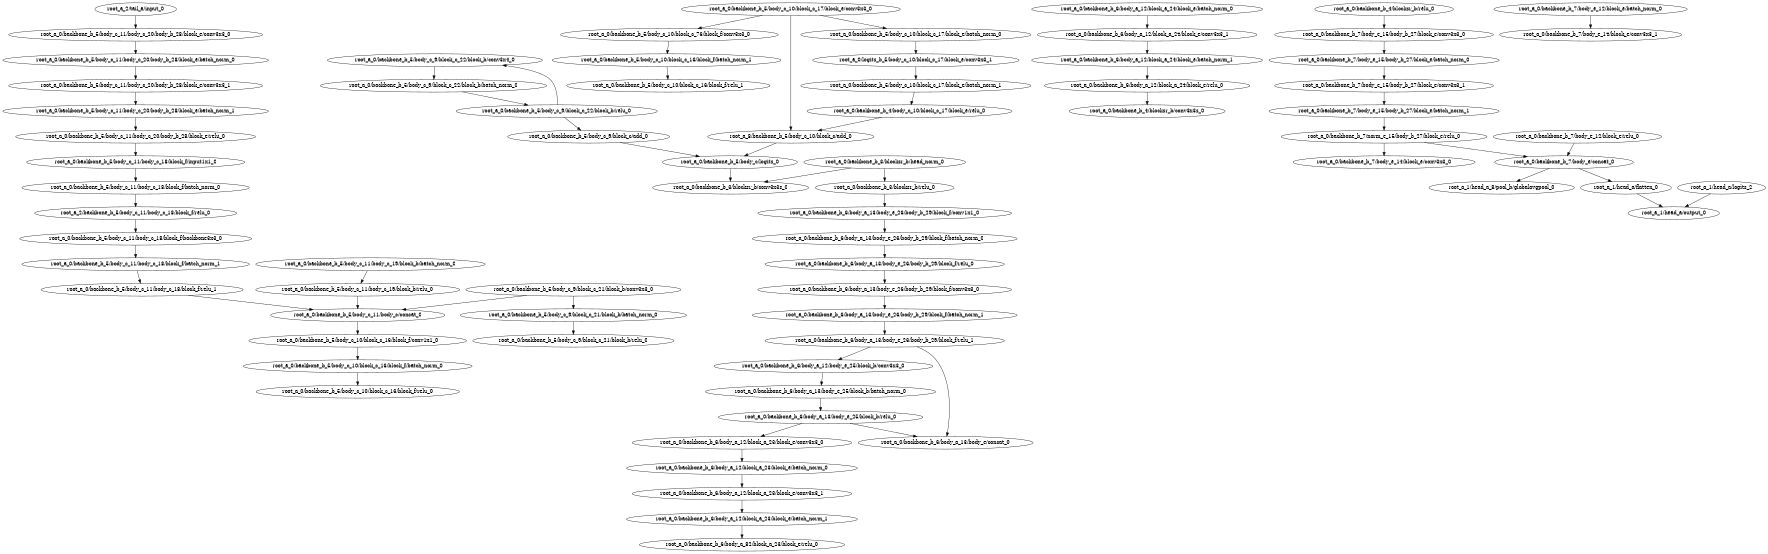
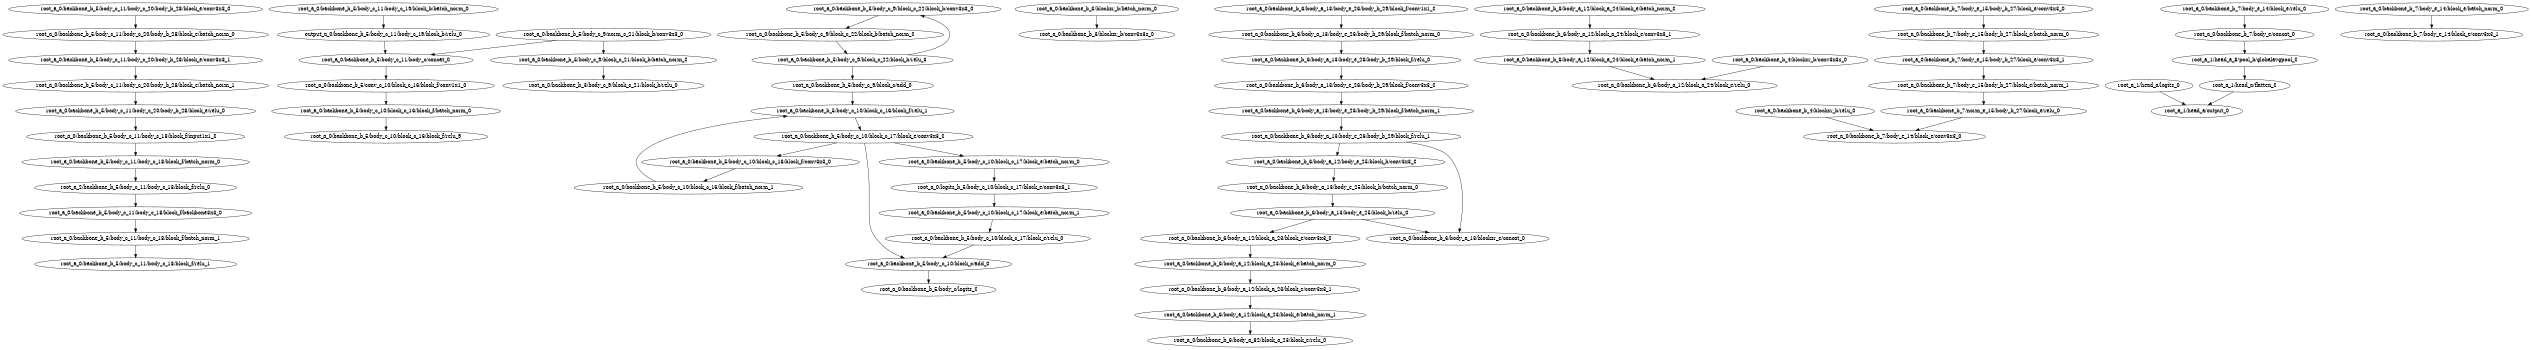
(136, 9) -> none
(1591, 9) -> (2432, 9)
(1384, 20) -> (1848, 123)
(669, 35) -> (750, 162)
(435, 60) -> (894, 9)
(1147, 97) -> (1734, 73)
(557, 111) -> (852, 60)
(910, 111) -> (988, 239)
none -> (857, 122)
(791, 137) -> (929, 264)
(1577, 137) -> (2245, 9)
(658, 149) -> (852, 97)
(1474, 149) -> none
(885, 162) -> (1097, 9)
(730, 173) -> none
(1594, 174) -> (2245, 71)
(885, 188) -> none
(1722, 188) -> (2149, 86)
(358, 290) -> (384, 35)
(573, 290) -> (604, 35)
(249, 302) -> none
(358, 341) -> (386, 86)
(573, 341) -> (604, 86)
(358, 392) -> (386, 137)
(946, 443) -> (1458, 239)
